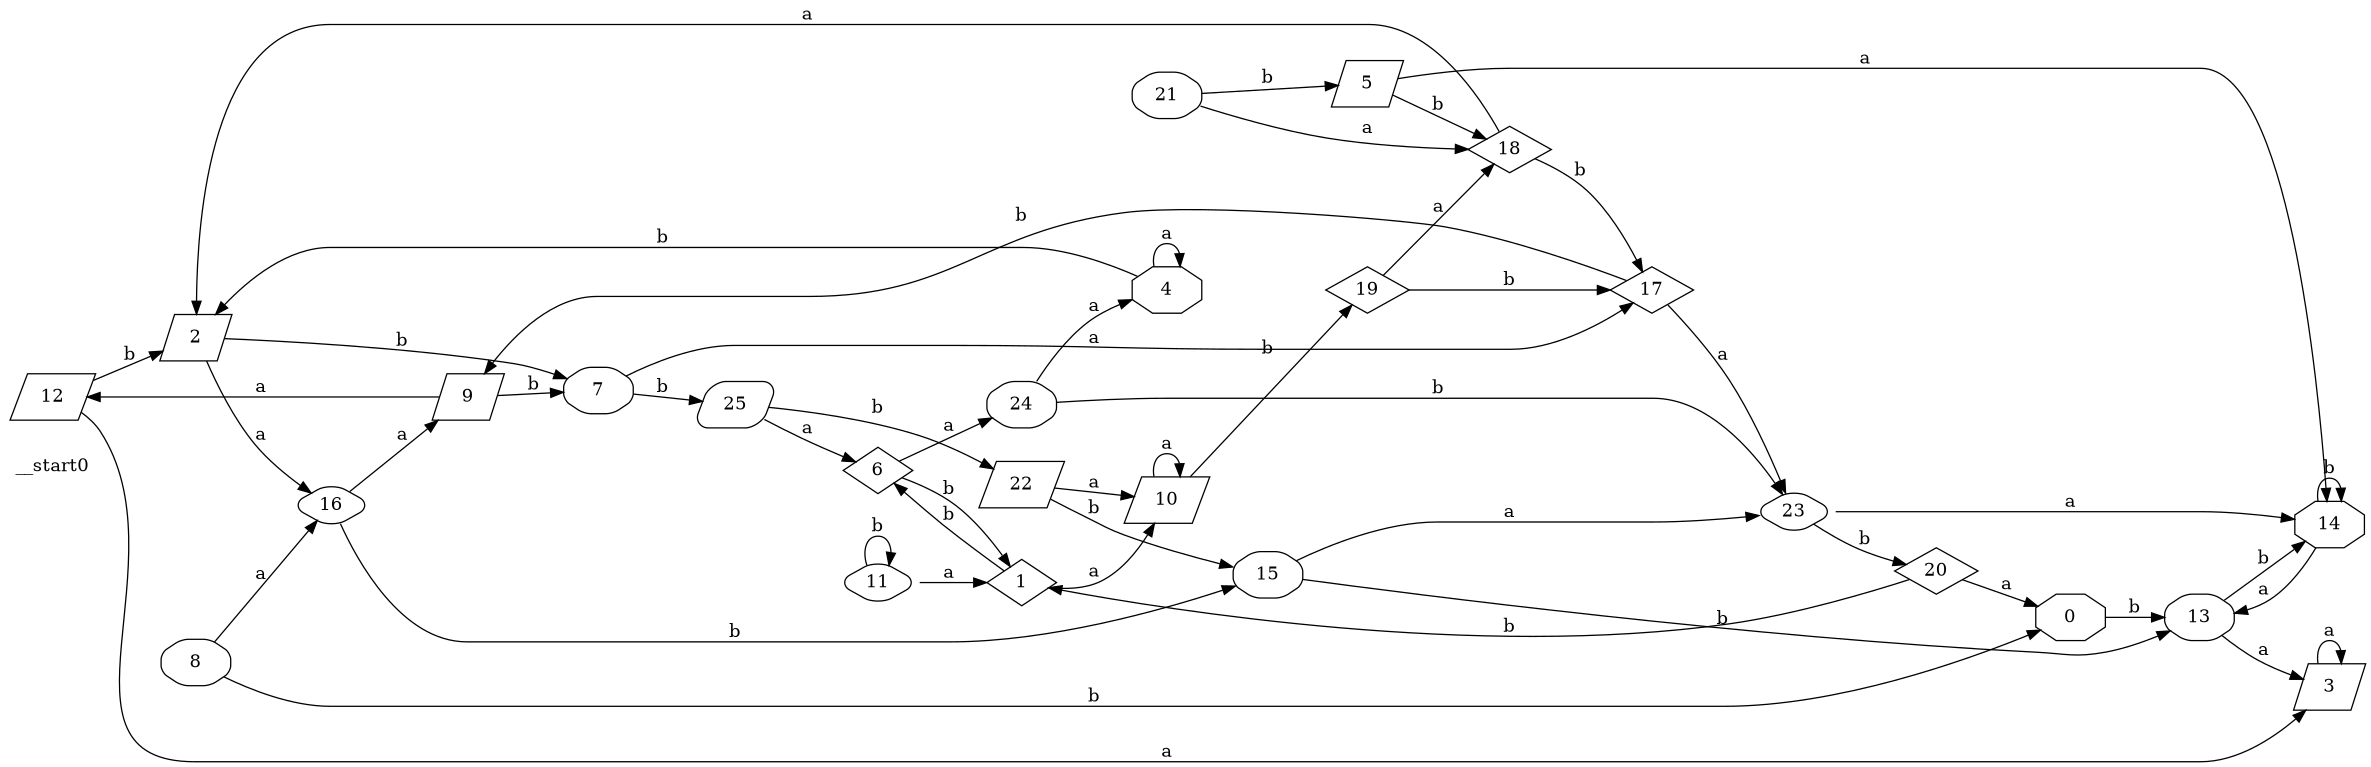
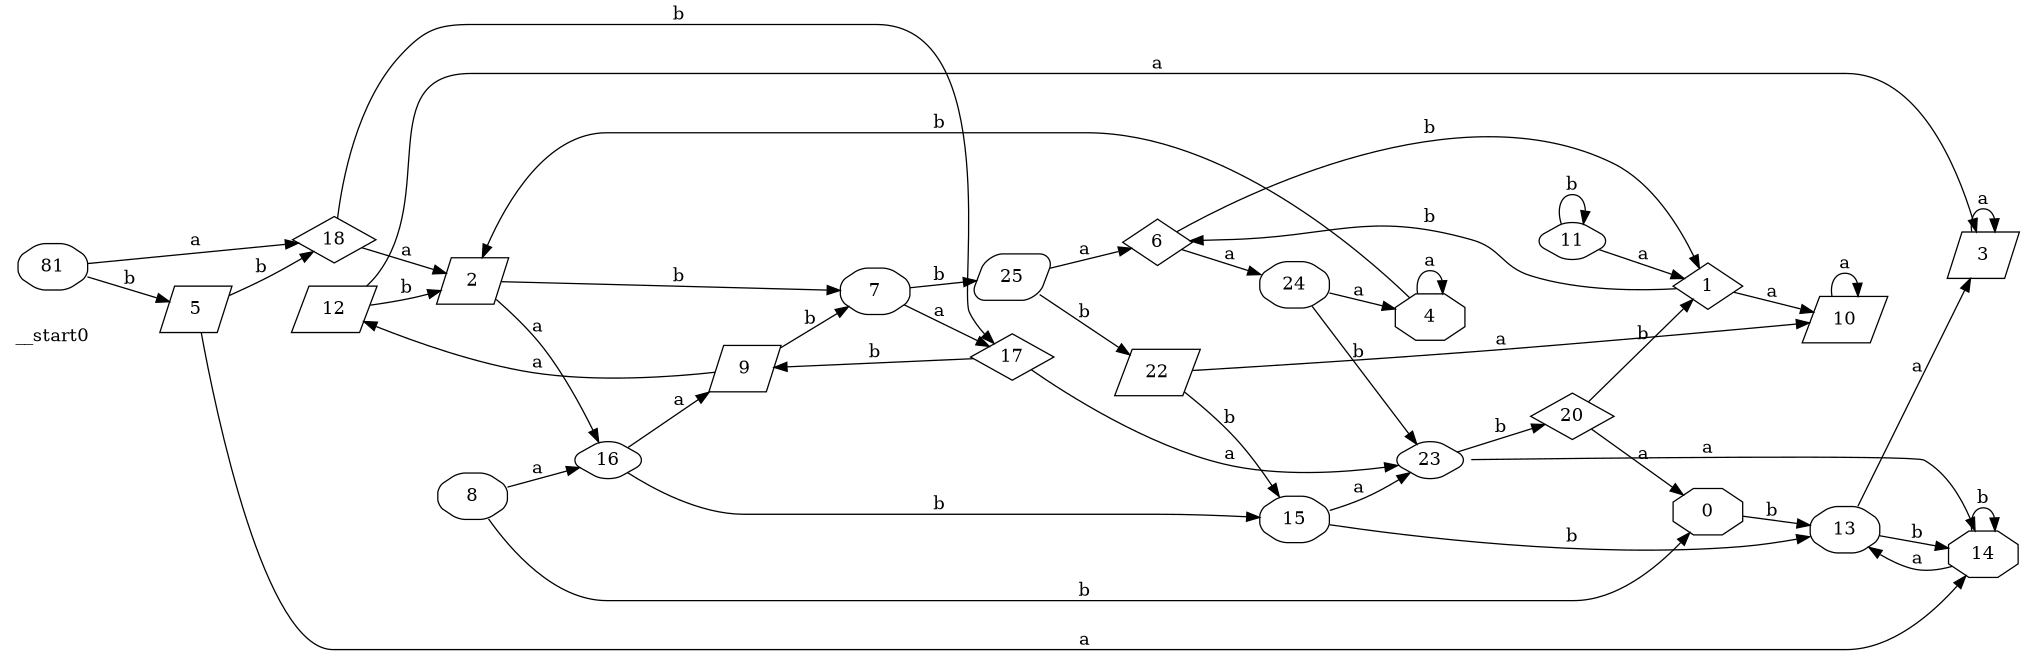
(1167, 95) -> (53, 267)
(1367, 290) -> none
